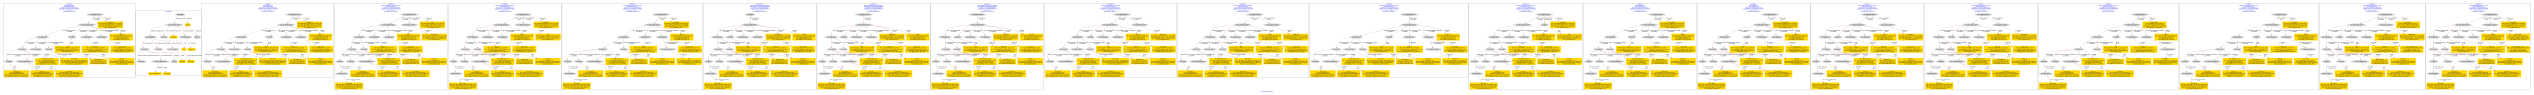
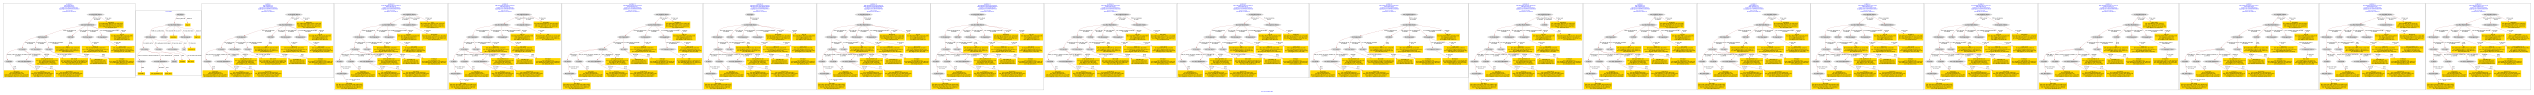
(197, 37) -> (197, 37)
(184, 49) -> (184, 49)
none -> (141, 74)
